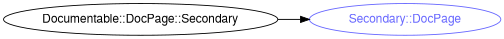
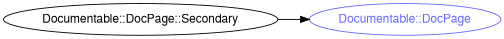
(405, 19) -> (405, 19)
